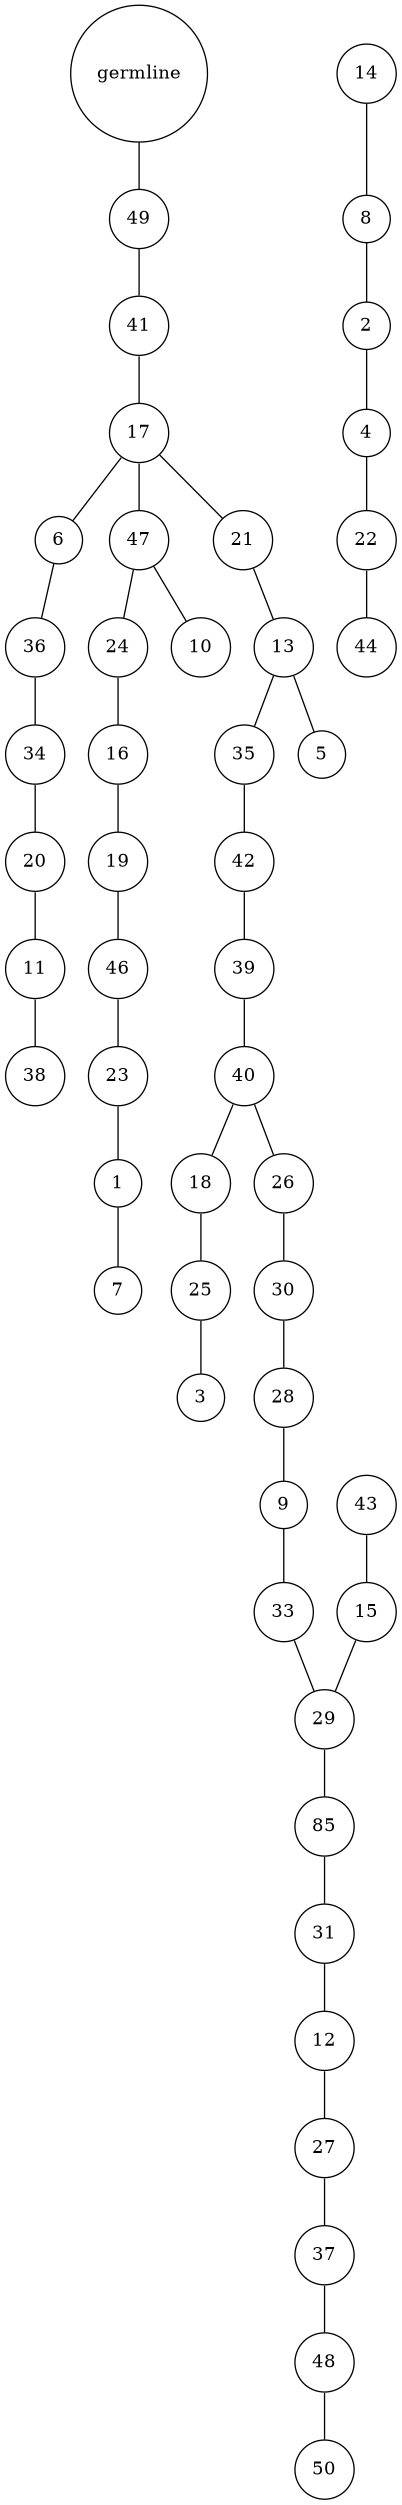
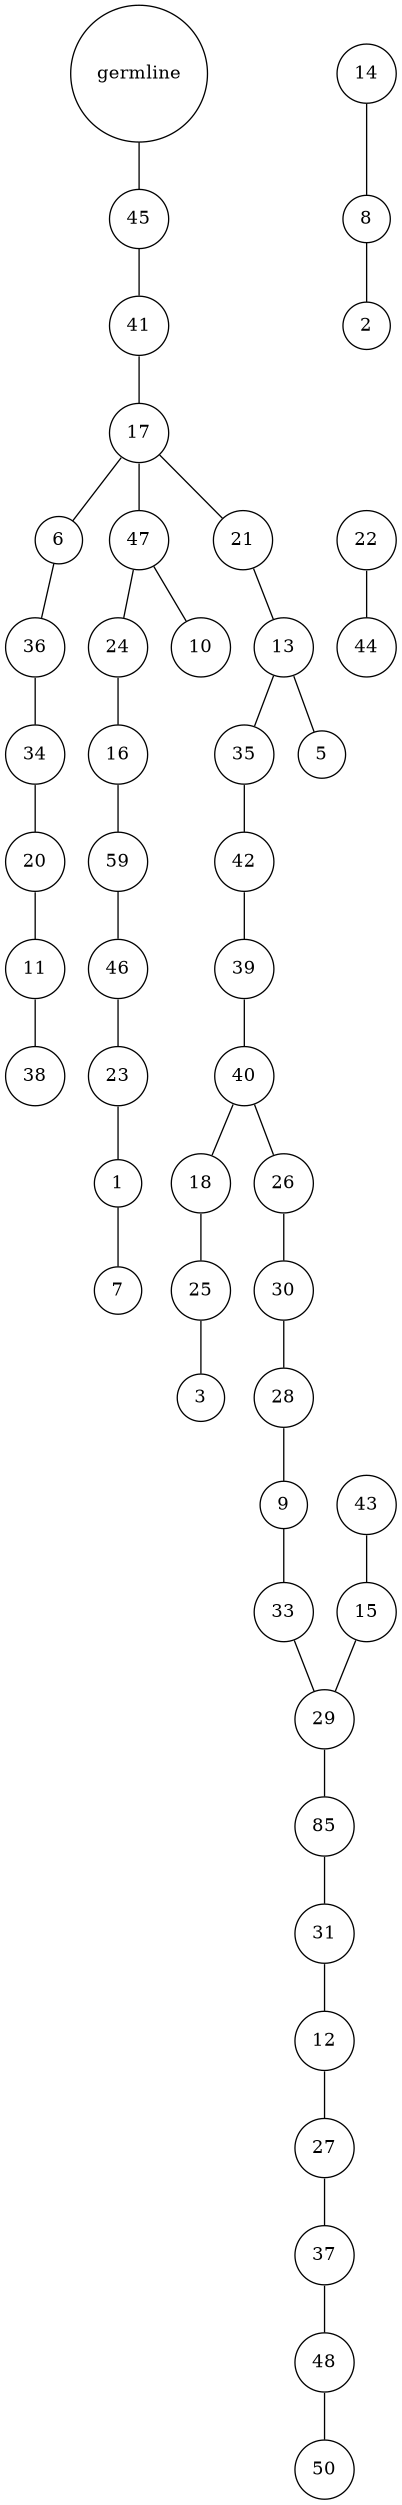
(139, 219) -> (139, 219)
(367, 433) -> none
(118, 862) -> (118, 862)
